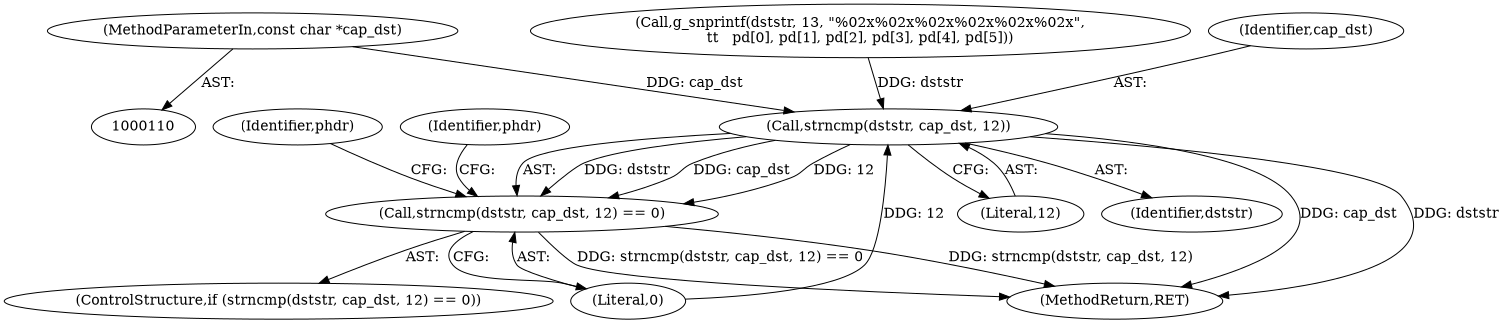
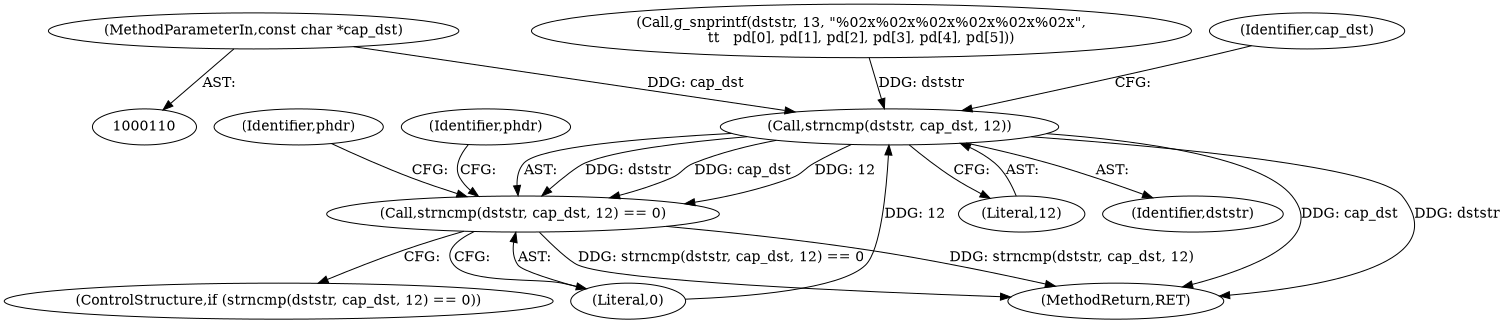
(1133, 83) -> (1135, 83)
(425, 258) -> (424, 258)
